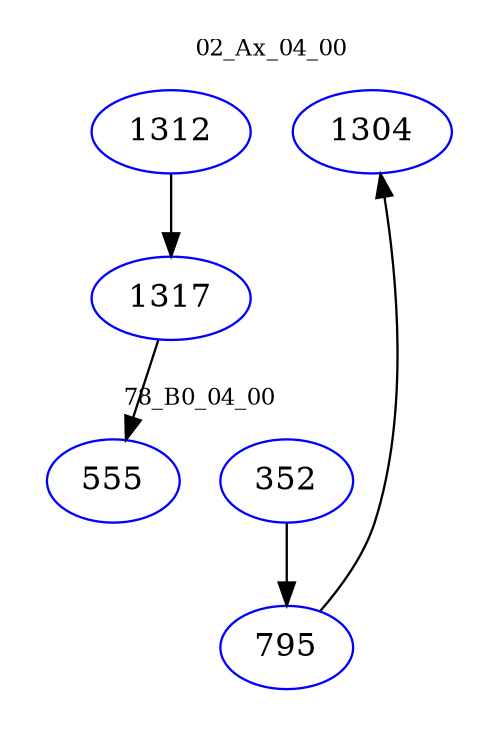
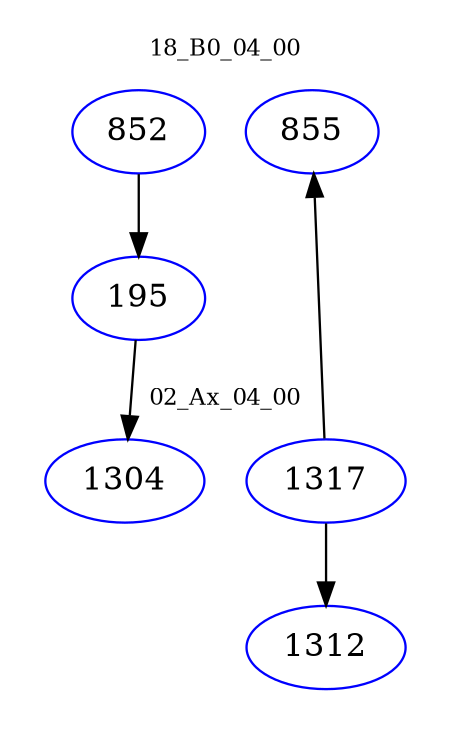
(171, 204) -> (326, 553)
(200, 399) -> (225, 50)
(113, 481) -> (312, 132)
(287, 481) -> (139, 132)
(287, 648) -> (139, 298)
